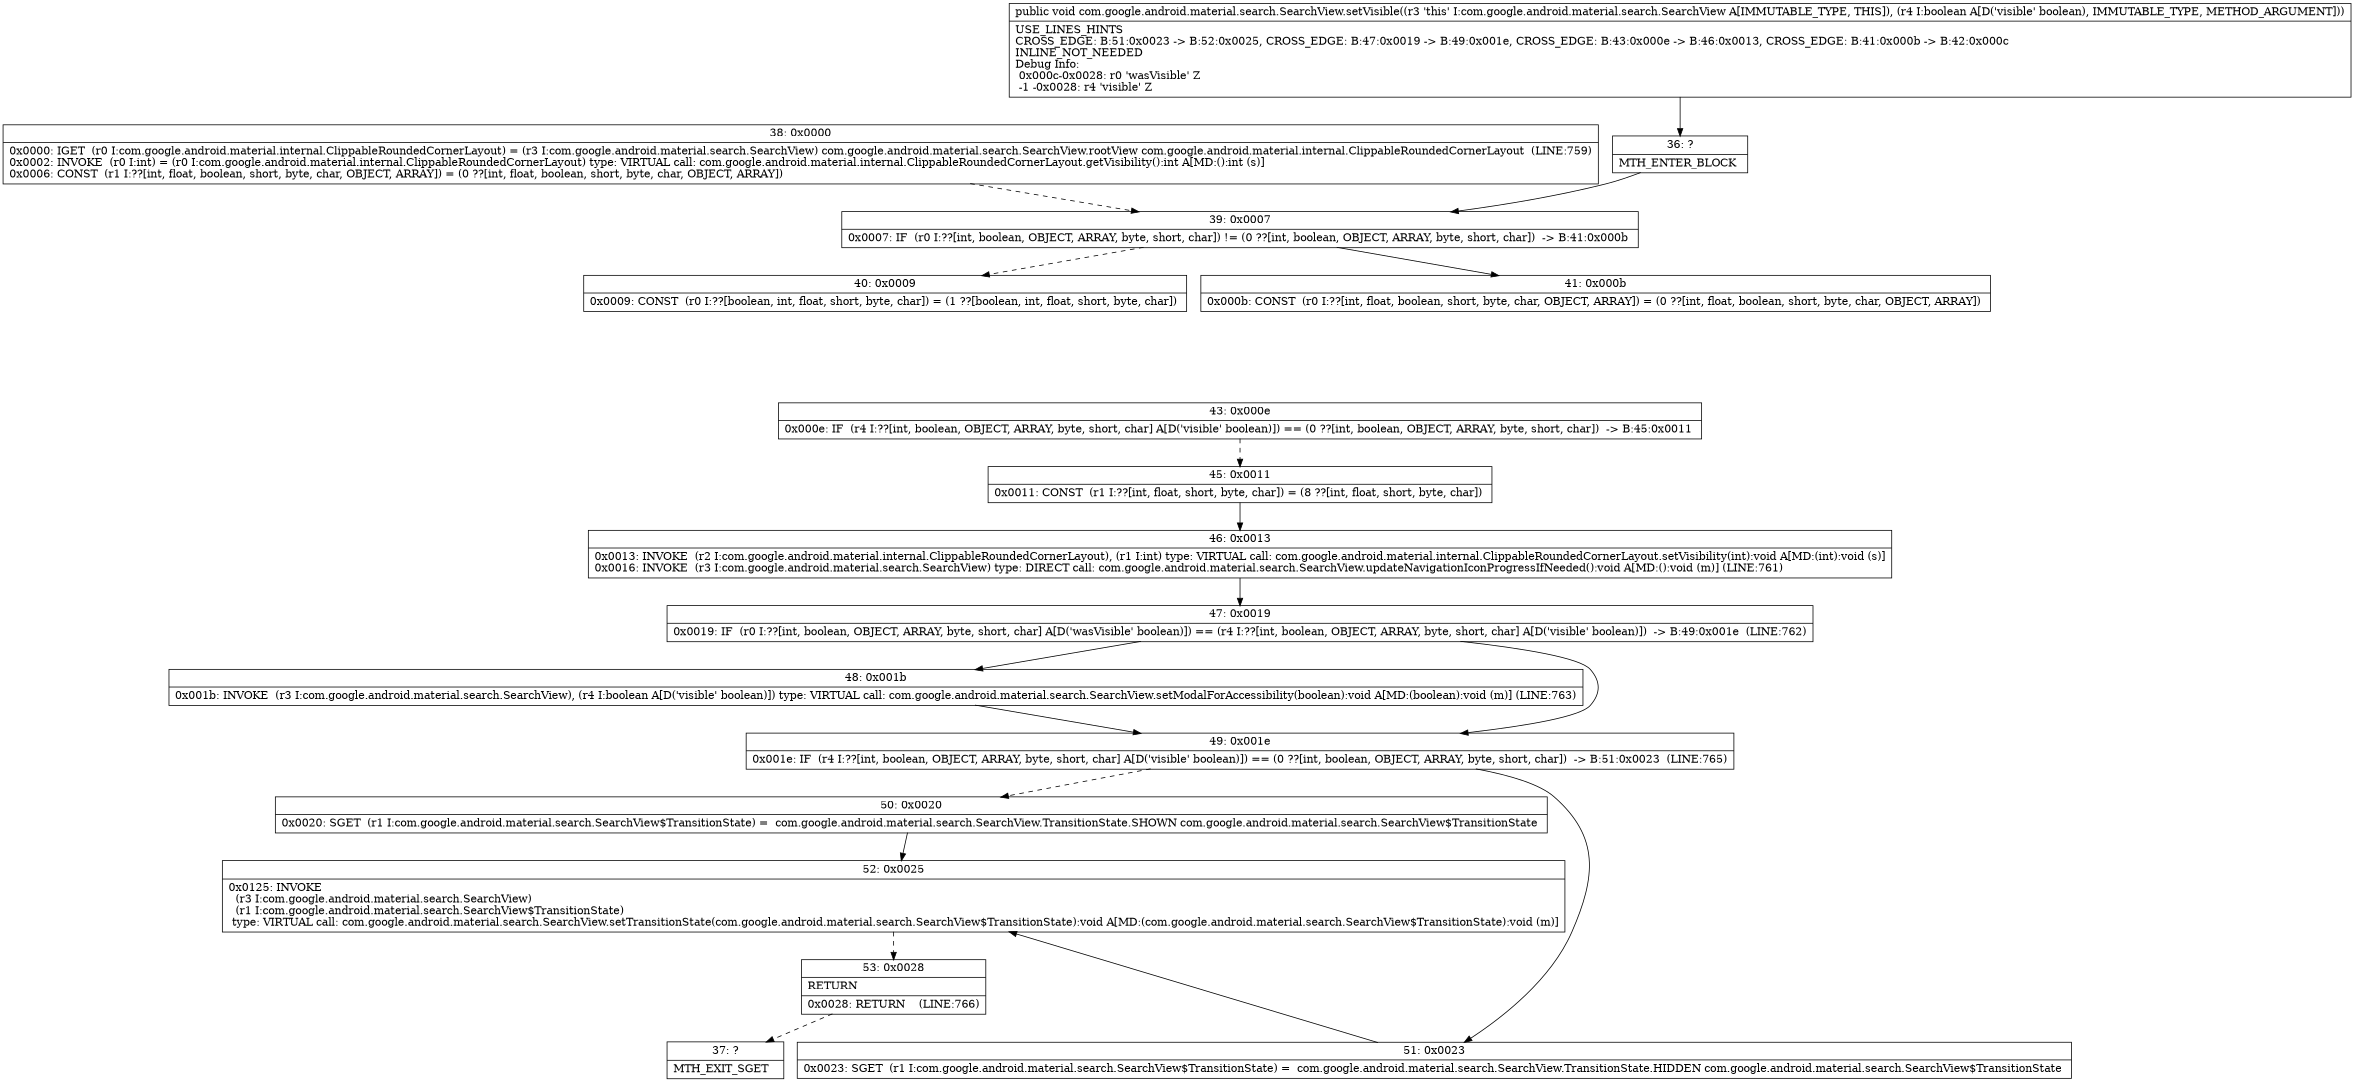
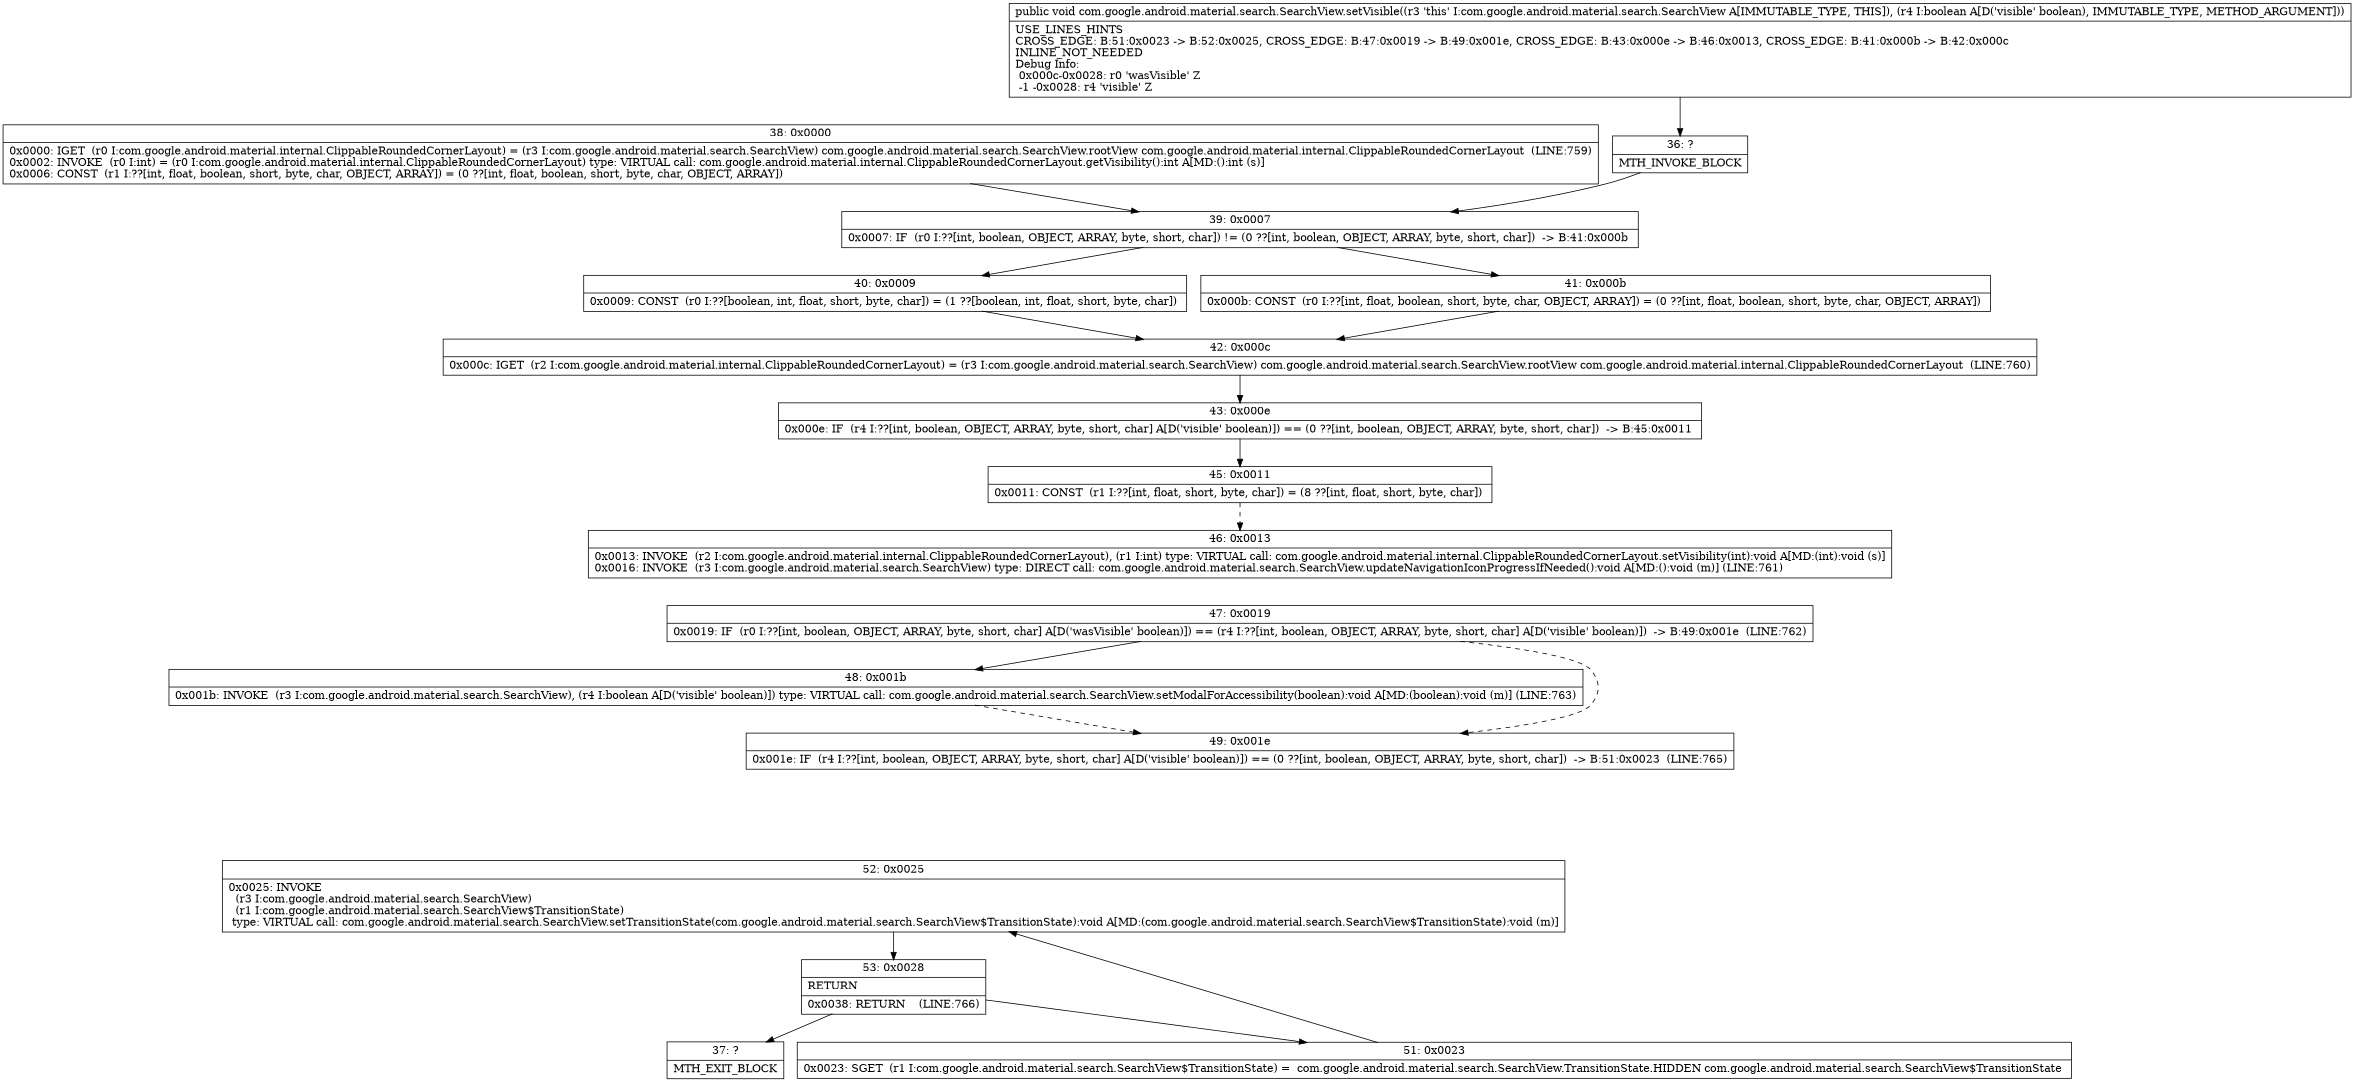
(1678, 163) -> (1680, 163)
(1051, 197) -> (1051, 197)
(1066, 261) -> (1066, 261)
none -> (1240, 357)
(1240, 449) -> (1240, 449)
(1240, 513) -> (1240, 513)
(1240, 588) -> none
(1598, 683) -> (1598, 683)
(1054, 719) -> (1054, 719)
(911, 815) -> none
(279, 888) -> (279, 888)
(1586, 892) -> (1143, 1021)
(894, 942) -> (894, 942)
(894, 1005) -> (894, 1005)
(803, 1026) -> (803, 1026)
(721, 1069) -> (725, 1069)
